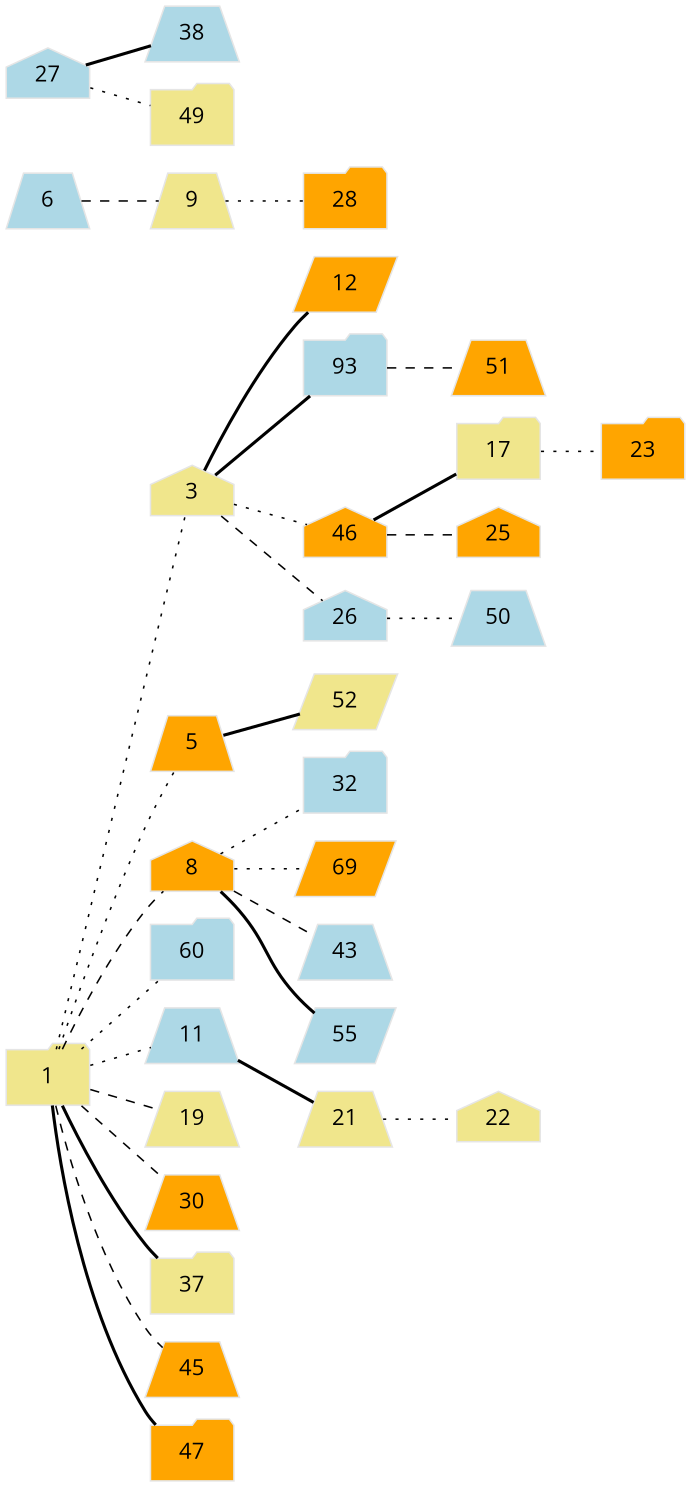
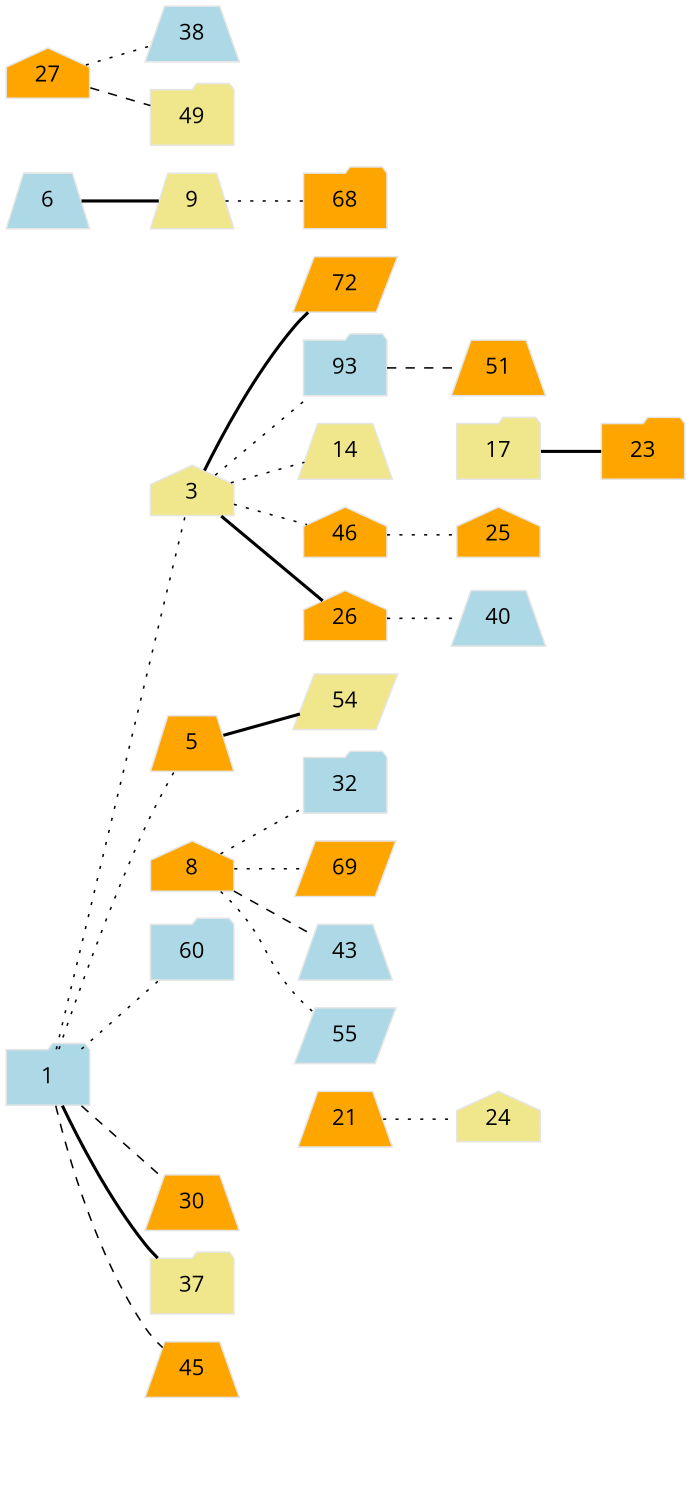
(118, 55) -> (118, 55)
(48, 76) -> (48, 76)
(120, 97) -> (120, 97)
(120, 201) -> (120, 201)
(345, 201) -> (345, 201)
(345, 284) -> (345, 284)
(263, 436) -> (263, 436)
none -> (345, 451)
(571, 451) -> (571, 451)
(415, 497) -> none
(422, 535) -> (422, 535)
(272, 558) -> (272, 558)
(345, 618) -> (345, 618)
(499, 618) -> (499, 618)
(345, 702) -> (345, 702)
(267, 953) -> (267, 953)
(107, 966) -> none
(192, 1036) -> none
(48, 1077) -> (48, 1077)
(192, 1119) -> none
(345, 1119) -> (345, 1119)
(499, 1119) -> (499, 1119)
(192, 1453) -> none
